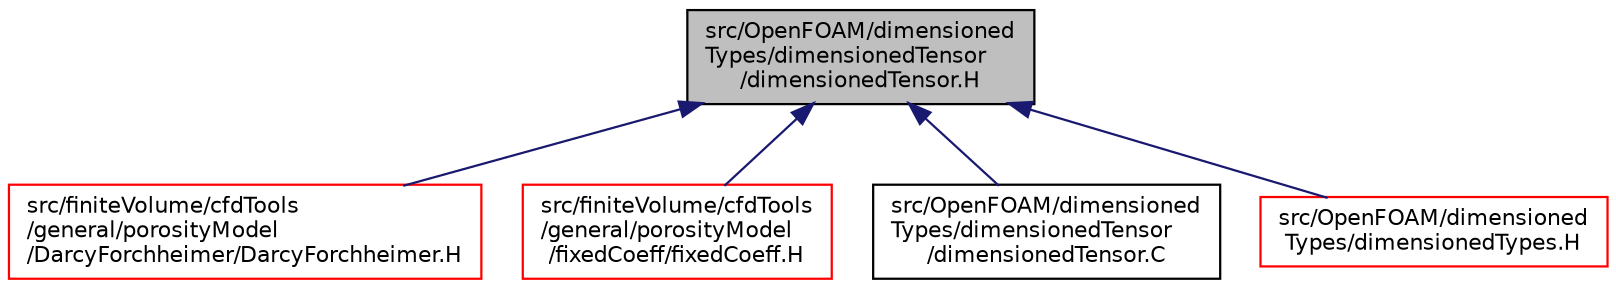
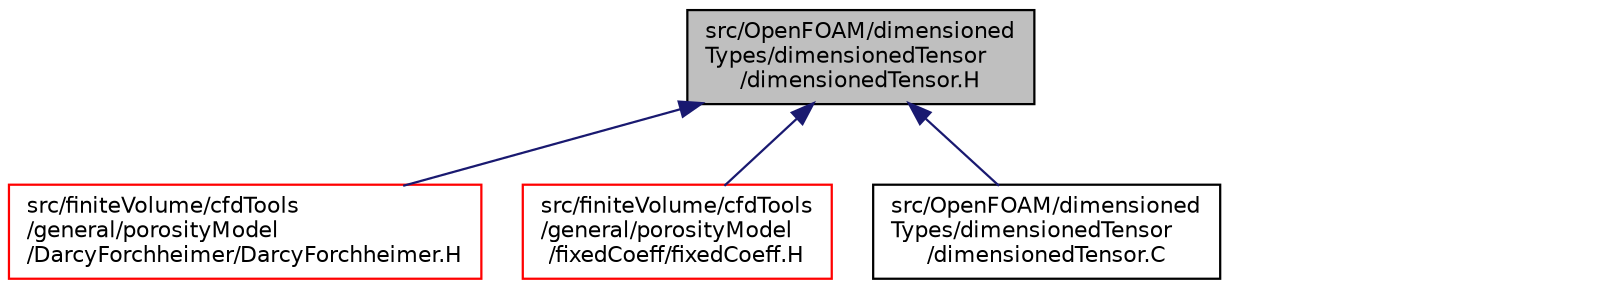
(1434, 232) -> none
